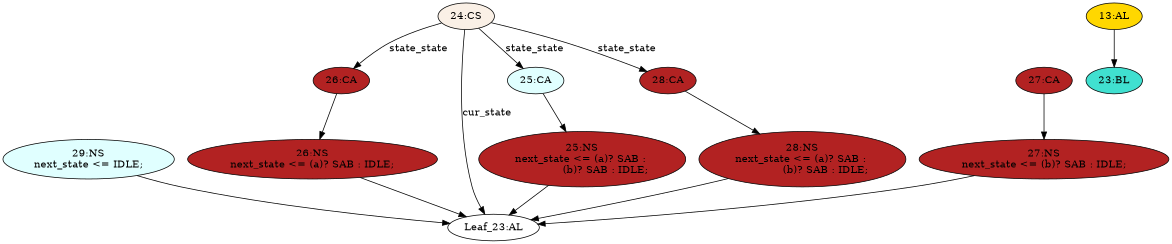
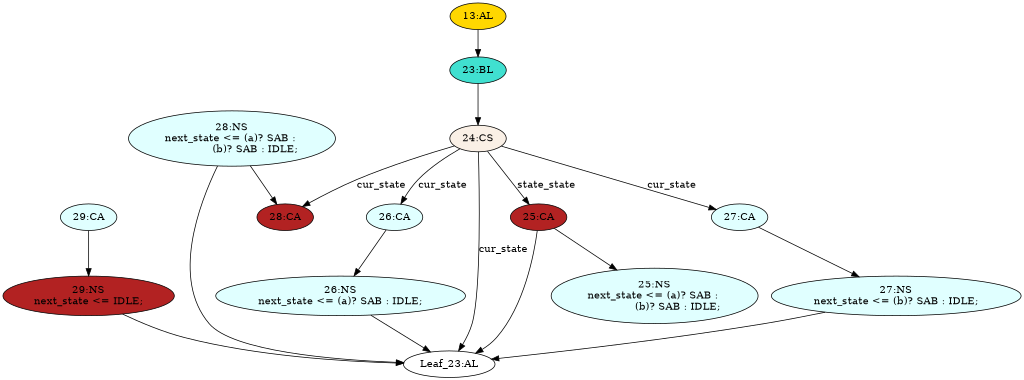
(419, 48) -> (443, 185)
(627, 48) -> (382, 185)
(341, 81) -> (395, 217)
(536, 81) -> (539, 217)
(1044, 81) -> (740, 217)
none -> (478, 100)
(719, 111) -> (261, 182)
(89, 159) -> (89, 296)
(313, 159) -> (341, 296)
(582, 159) -> (655, 296)
(802, 159) -> (232, 139)
(1044, 159) -> (896, 296)
none -> (605, 177)
(532, 198) -> (521, 296)
none -> (89, 217)
